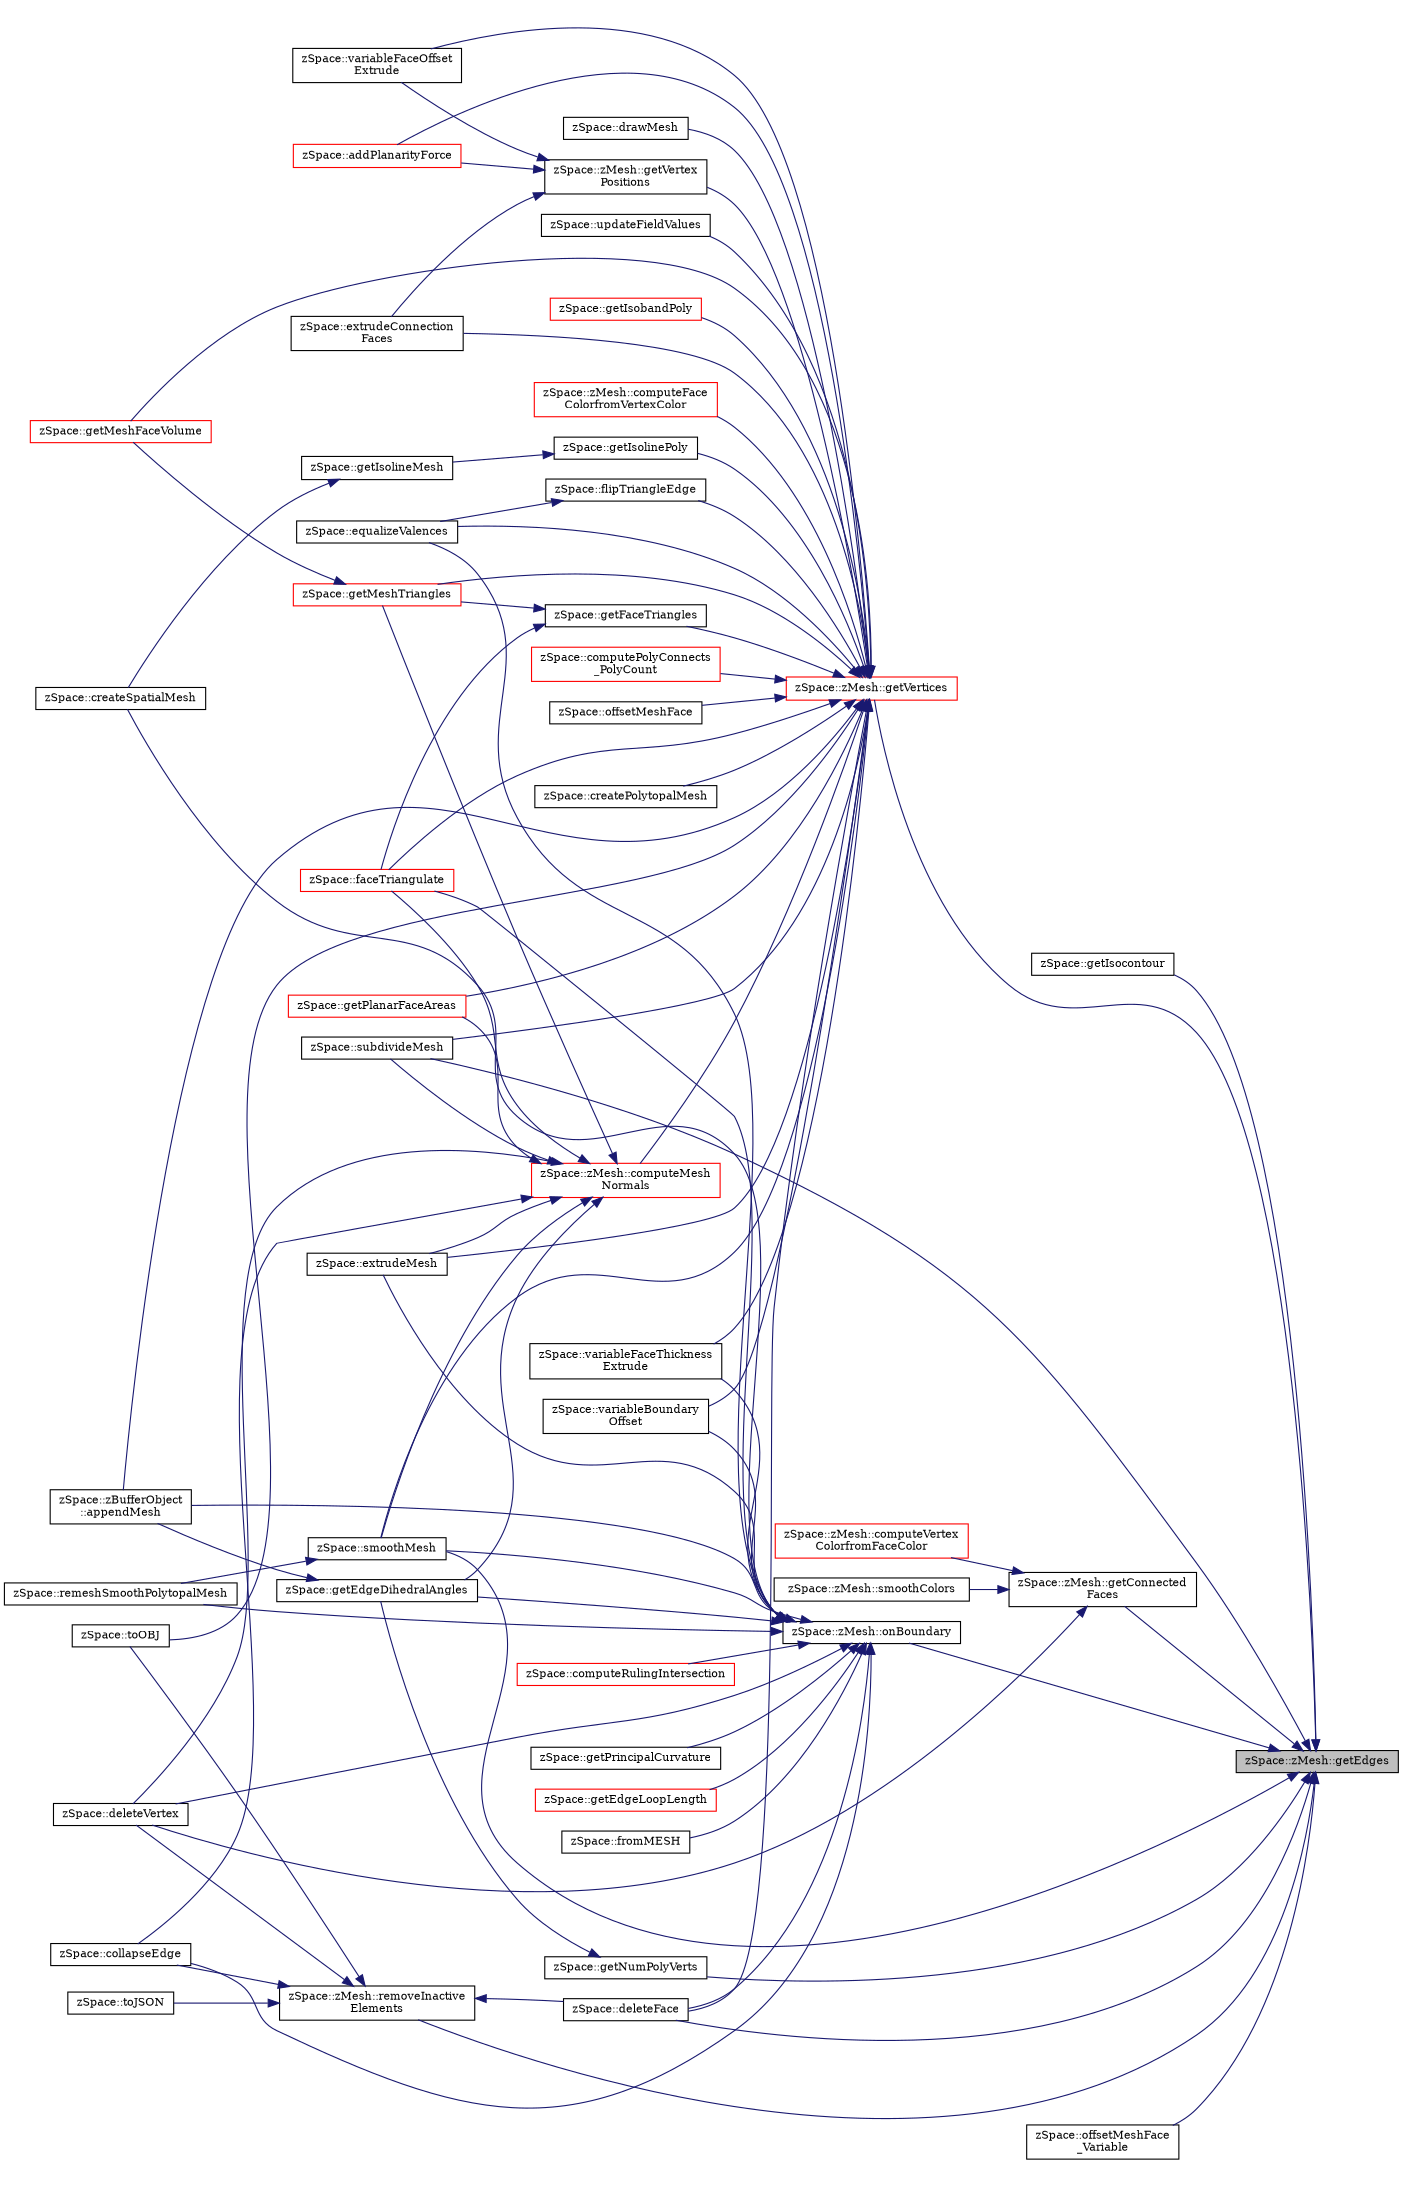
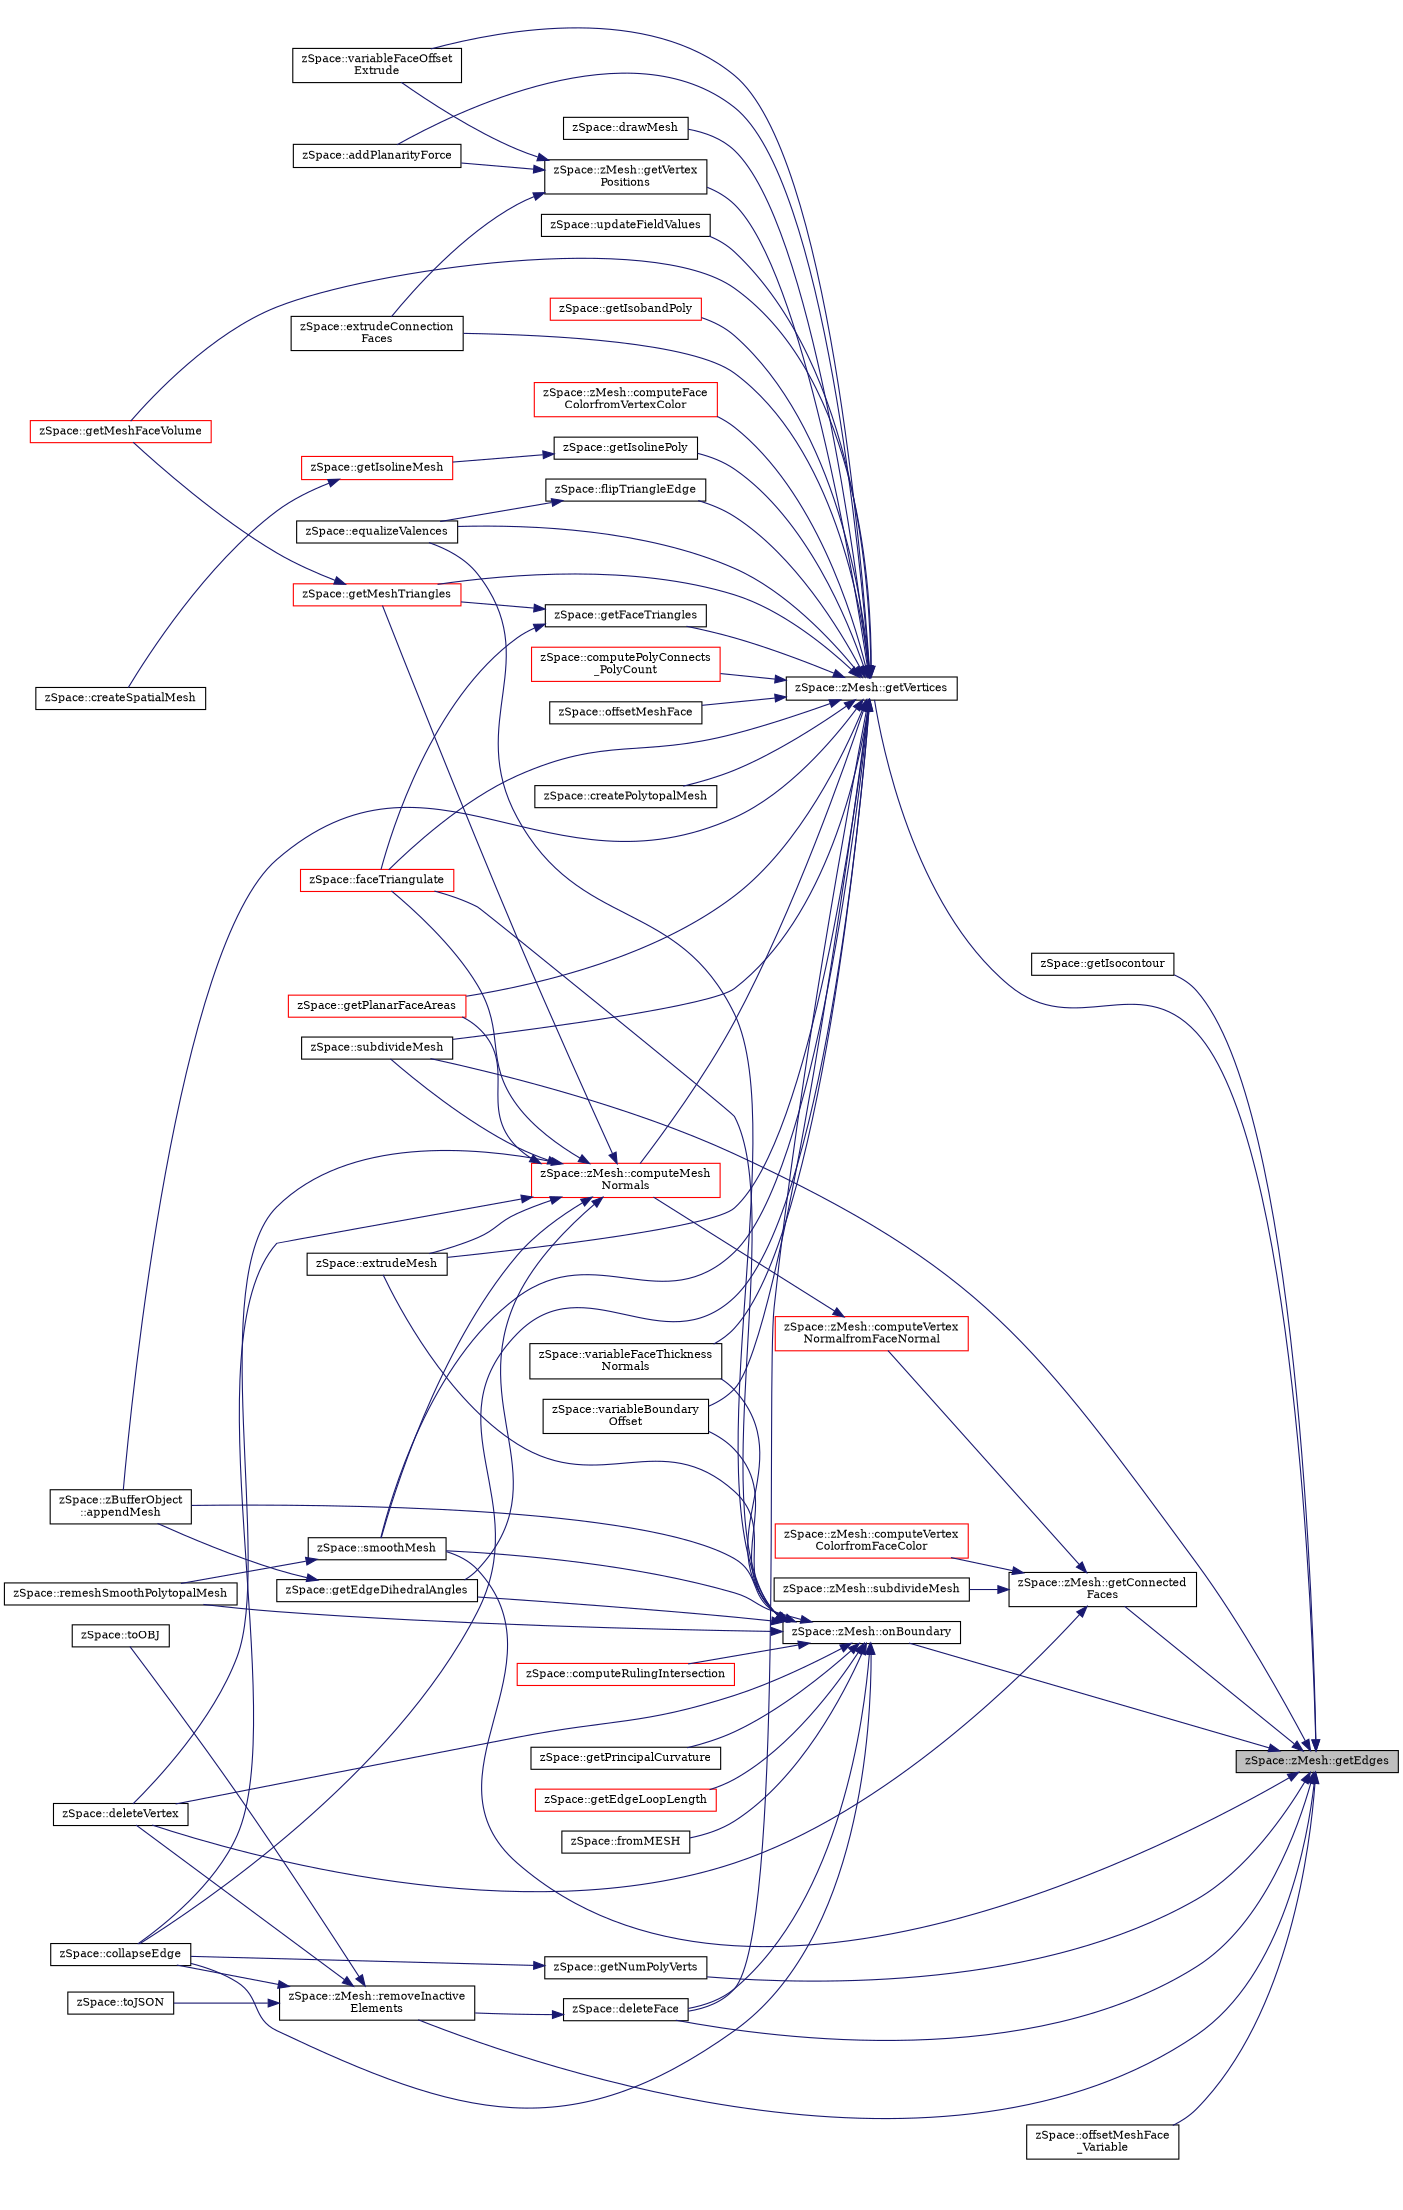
(377, 156) -> (377, 156)
(377, 468) -> (377, 468)
(872, 689) -> (872, 689)
(268, 1007) -> (545, 1314)
(592, 1138) -> none
none -> (872, 1334)
(626, 1361) -> (626, 1361)
(872, 1590) -> (872, 1590)
(452, 1799) -> (362, 1961)
(525, 2000) -> (514, 2014)
